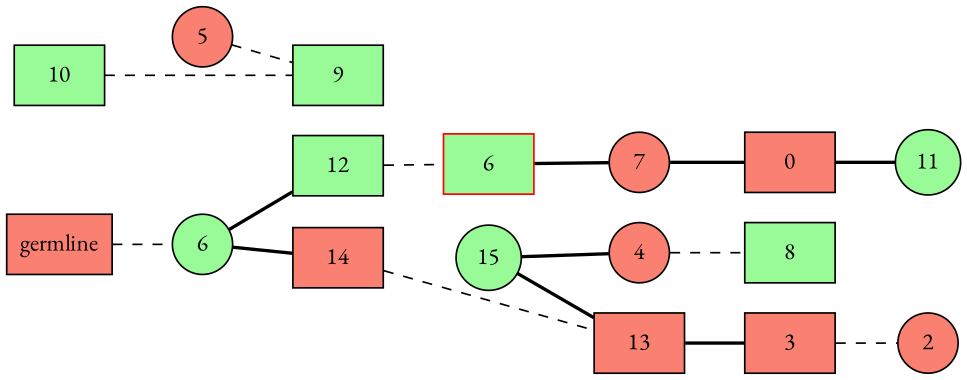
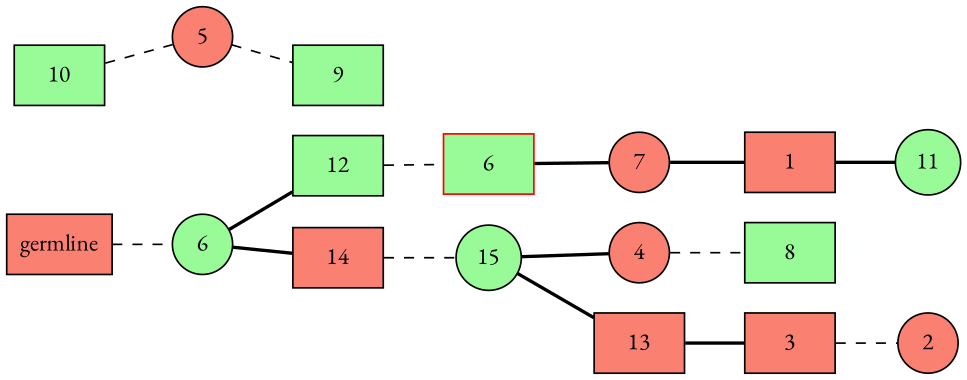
(199, 75) -> (139, 54)
(790, 162) -> (790, 162)
(489, 300) -> (420, 258)
